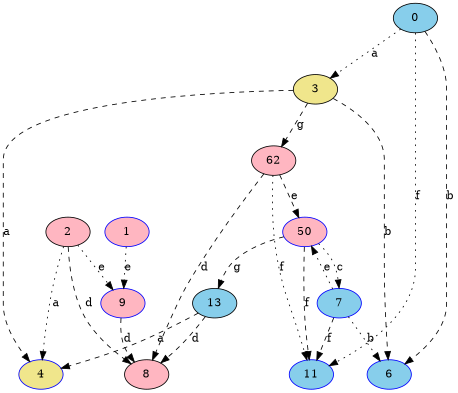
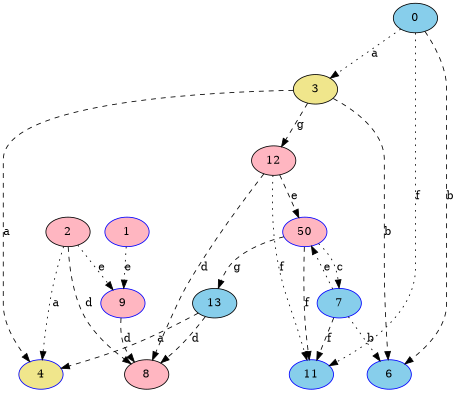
(274, 161) -> (274, 161)
